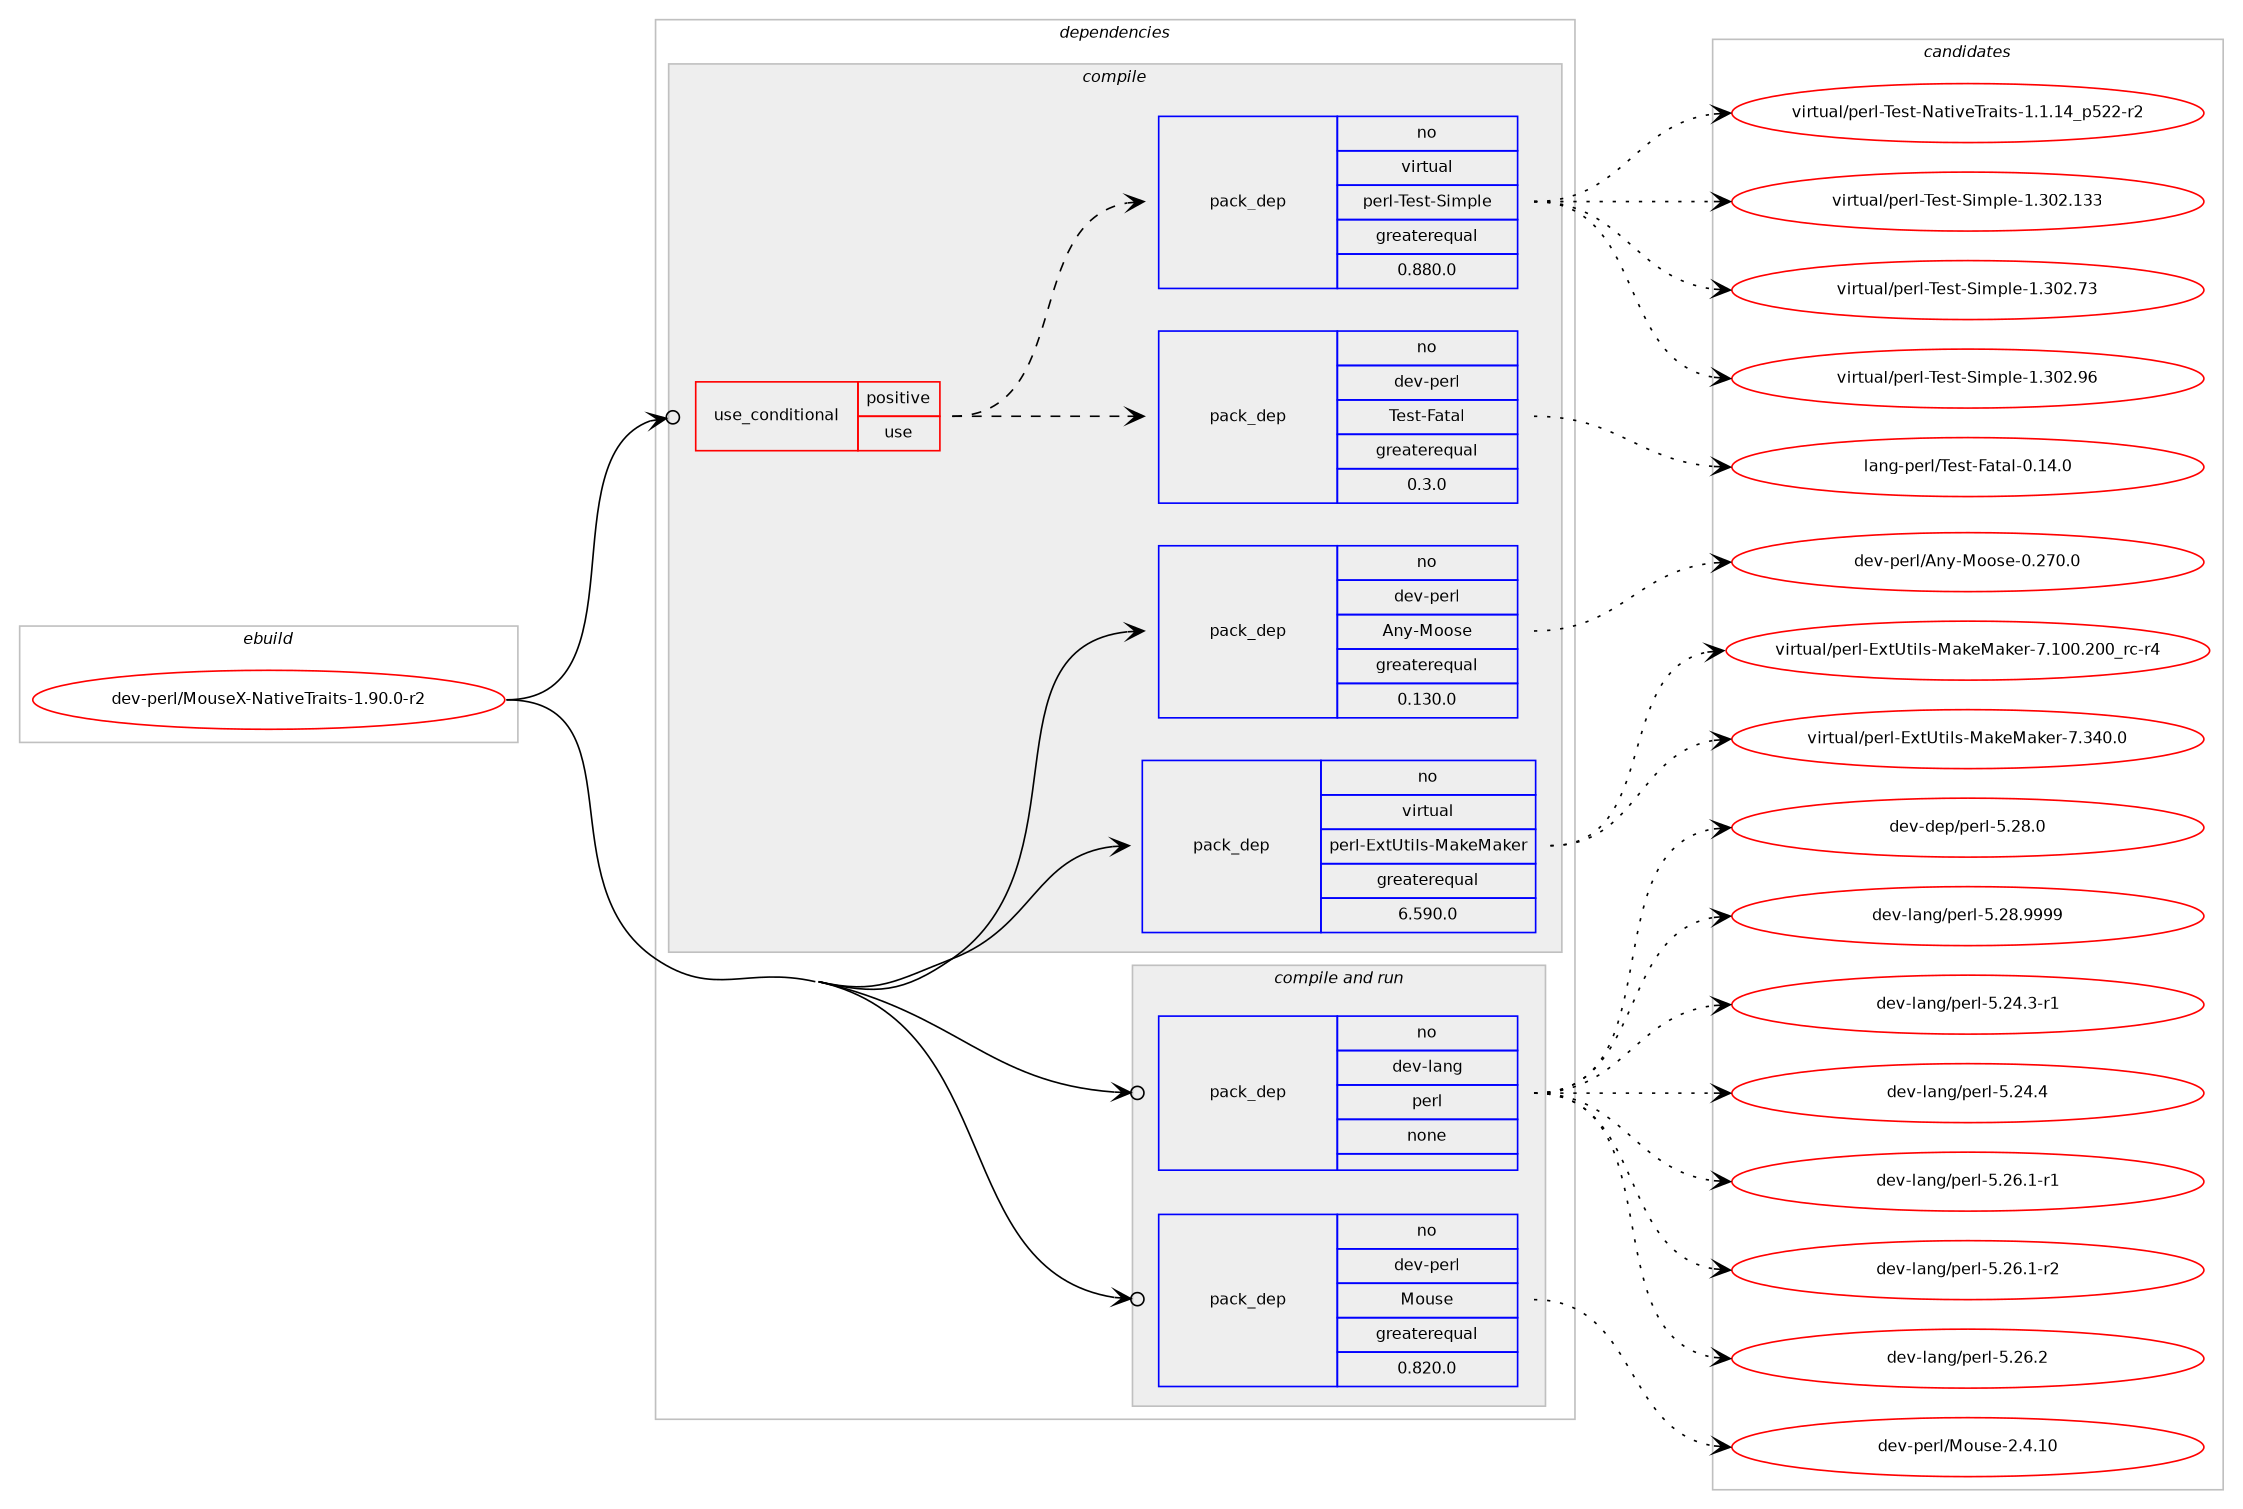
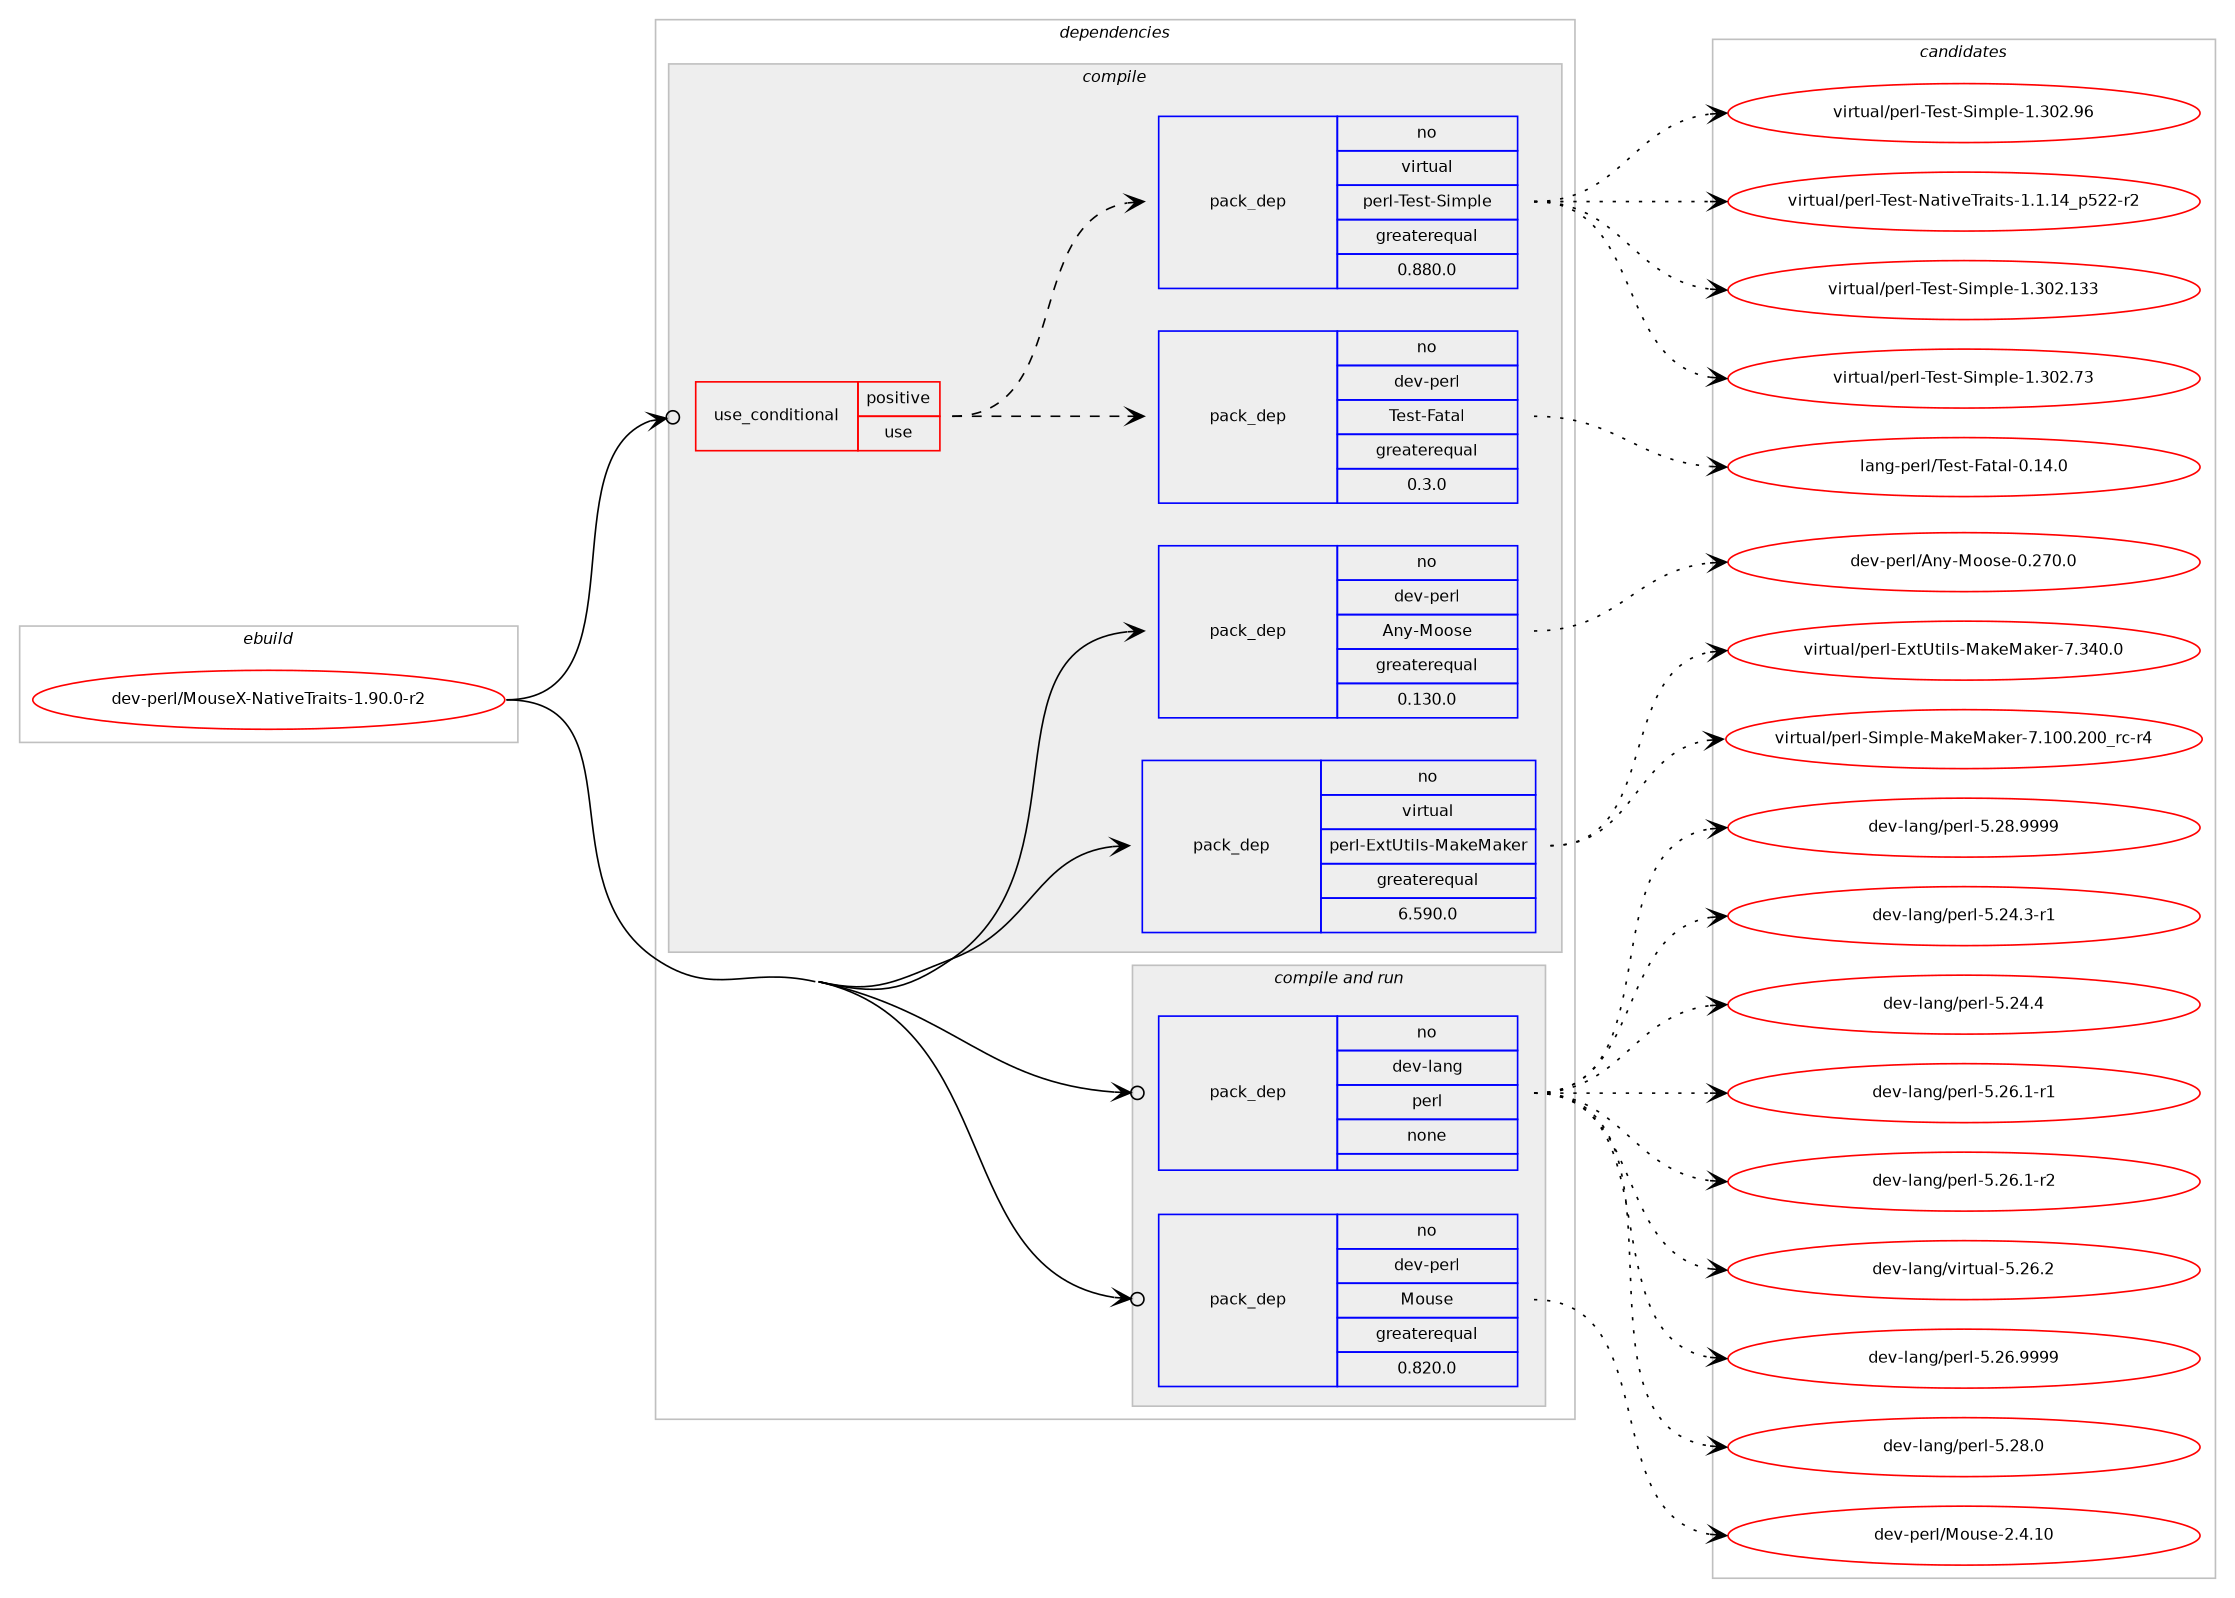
(1968, 651) -> (1964, 739)
(1968, 828) -> (1964, 1447)
none -> (1964, 1359)
(1968, 1359) -> (1964, 1270)
